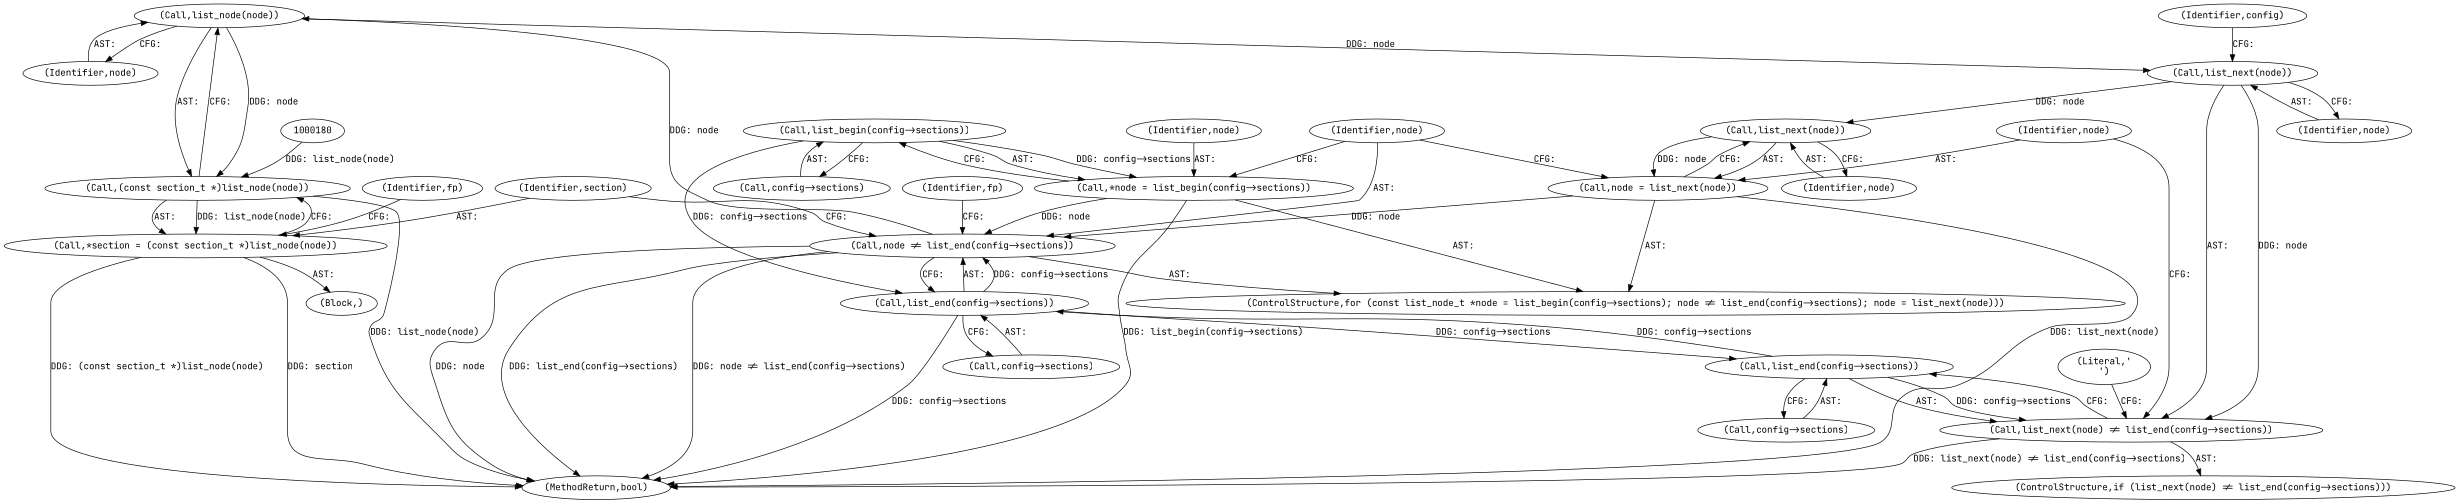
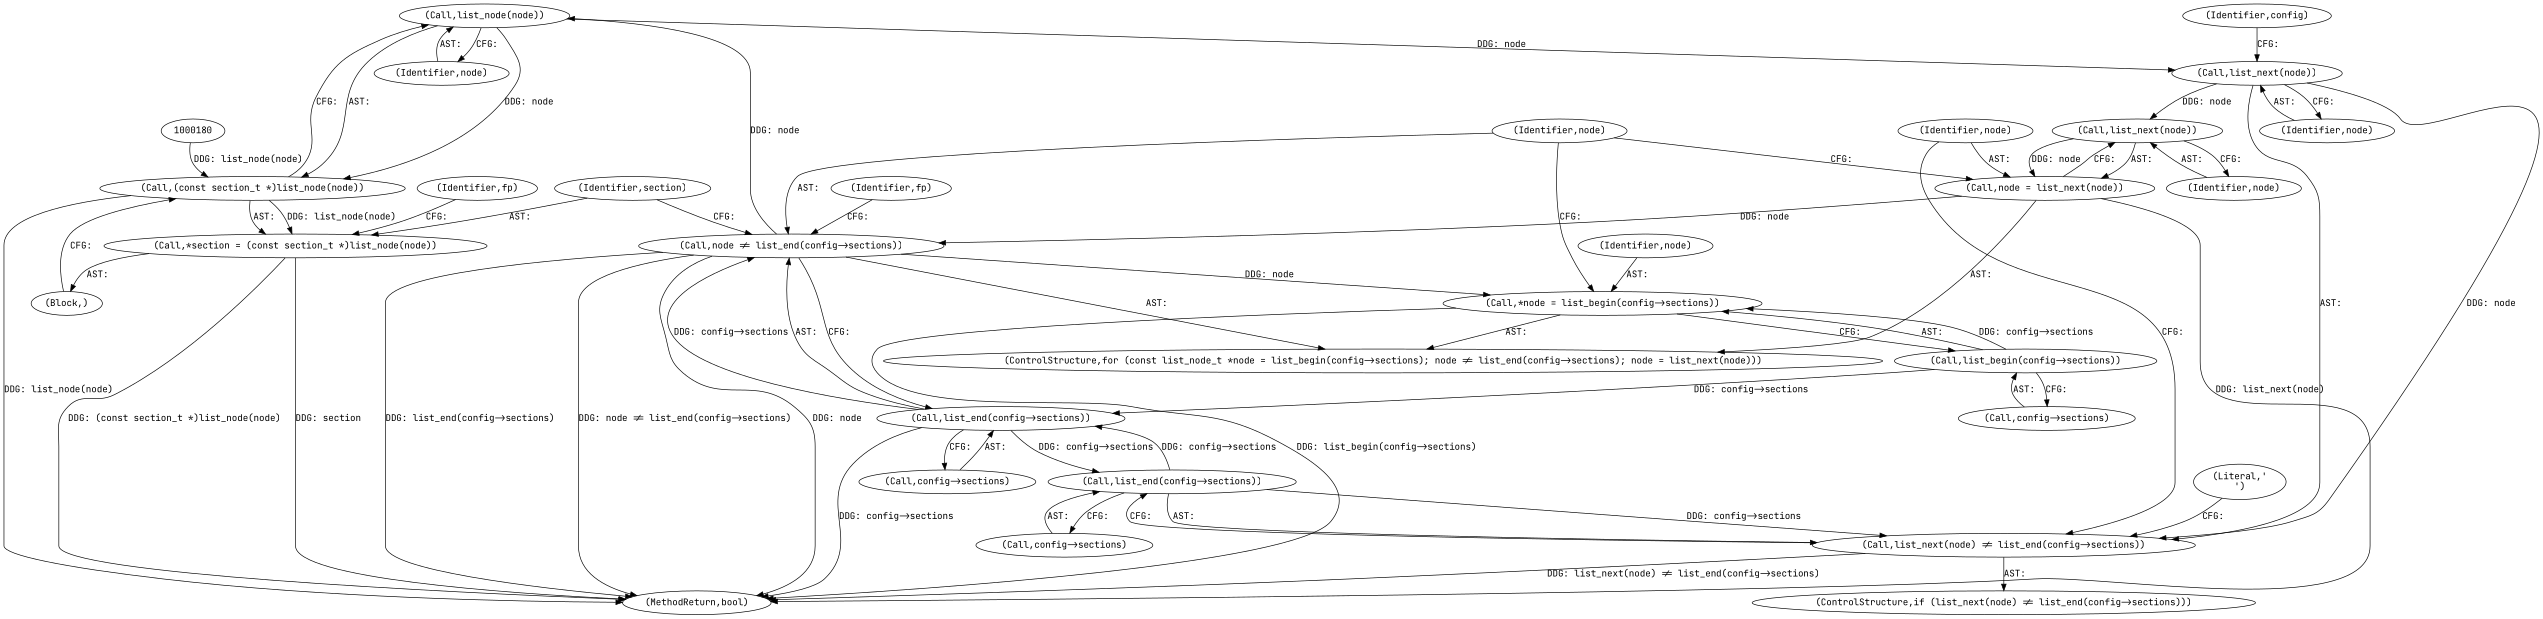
(1048, 210) -> (1192, 274)
(305, 224) -> (89, 221)
